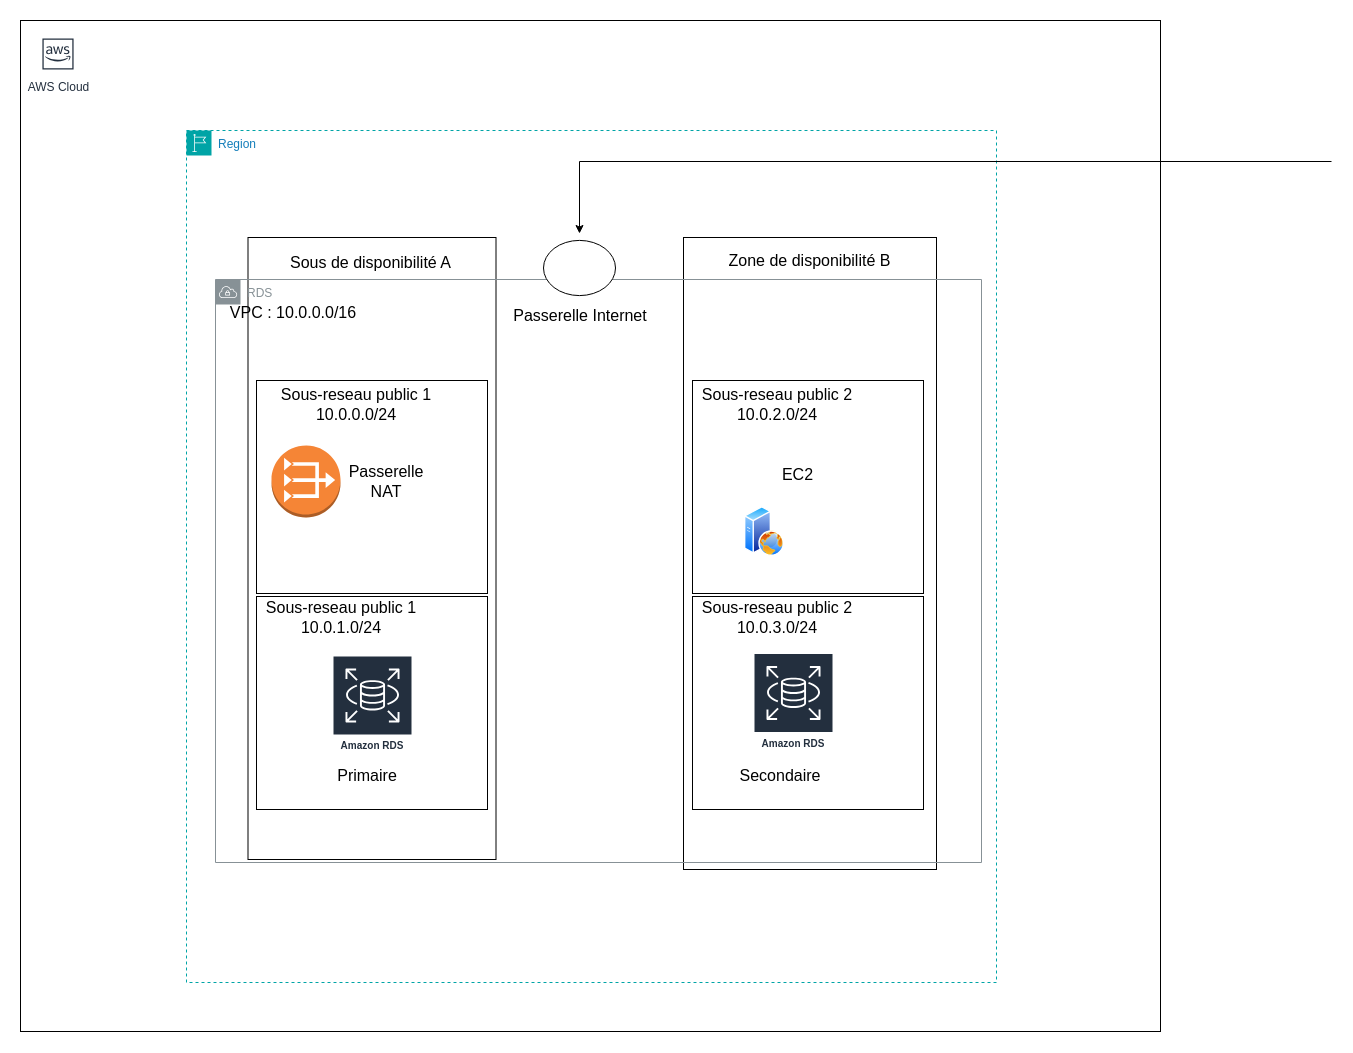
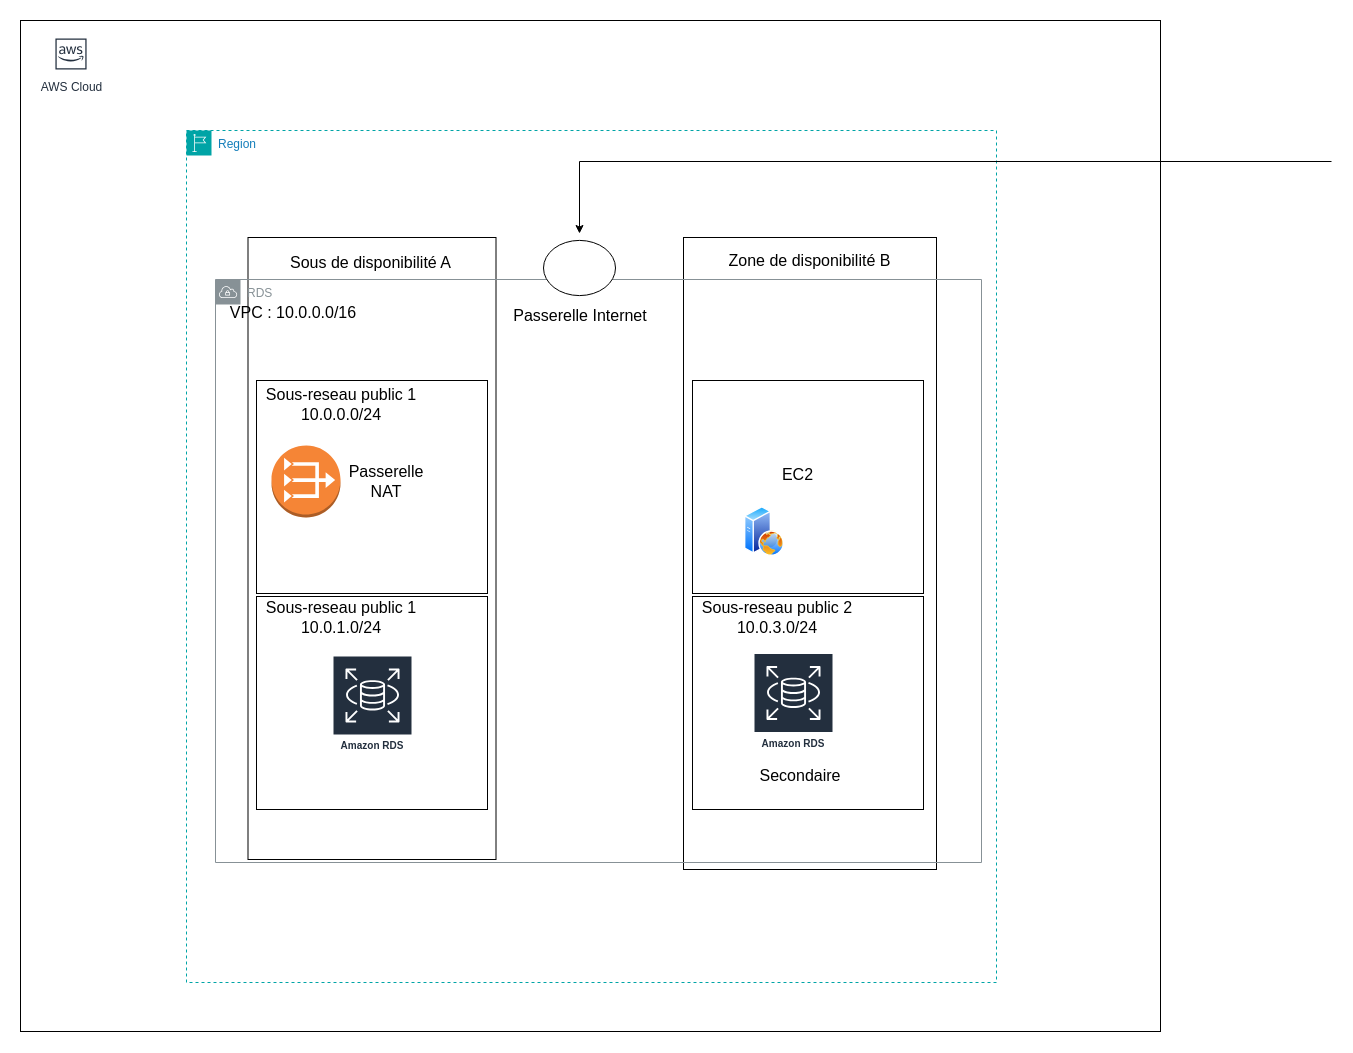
(58, 54) -> (71, 54)
(357, 405) -> (342, 405)
(778, 405) -> none
(368, 776) -> none
(781, 776) -> (801, 776)
